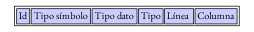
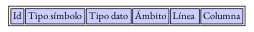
(151, 16) -> (151, 16)
